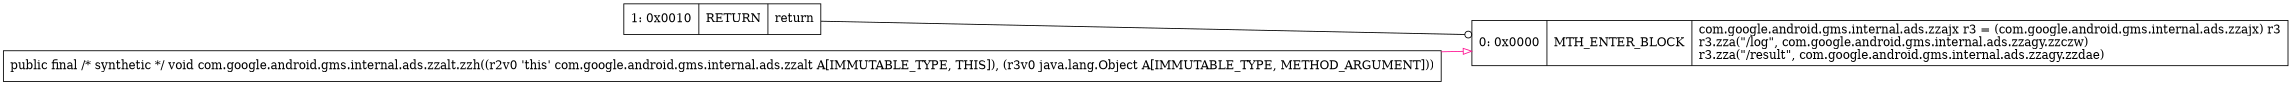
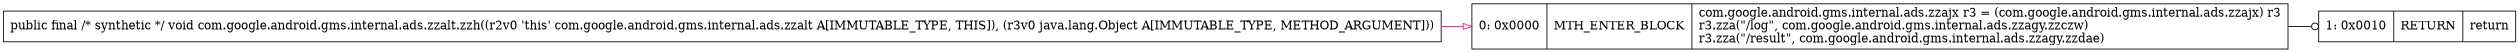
(1143, 28) -> (2300, 26)
